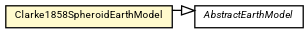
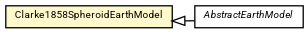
(177, 10) -> (190, 21)
